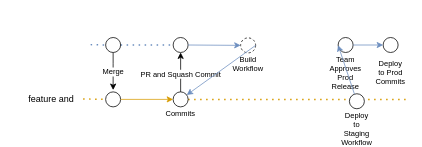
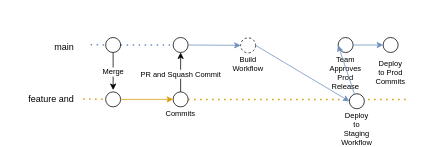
none -> (53, 47)
(223, 69) -> (298, 71)
